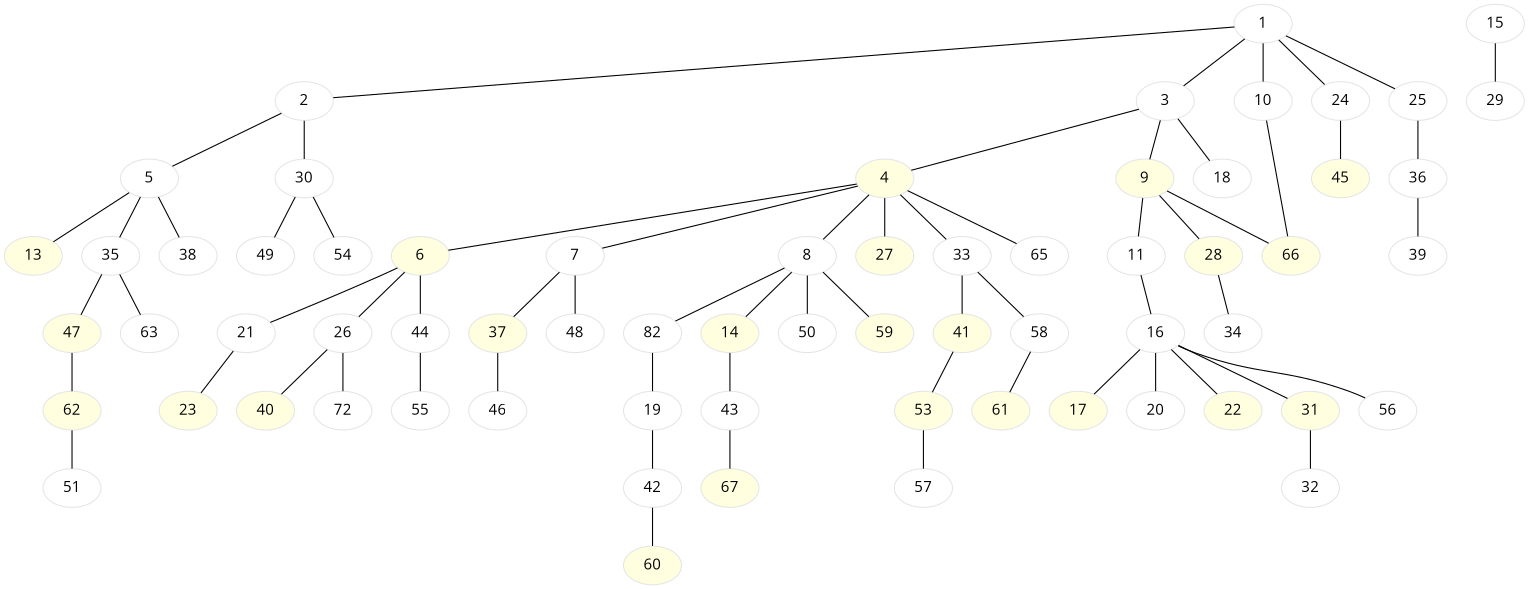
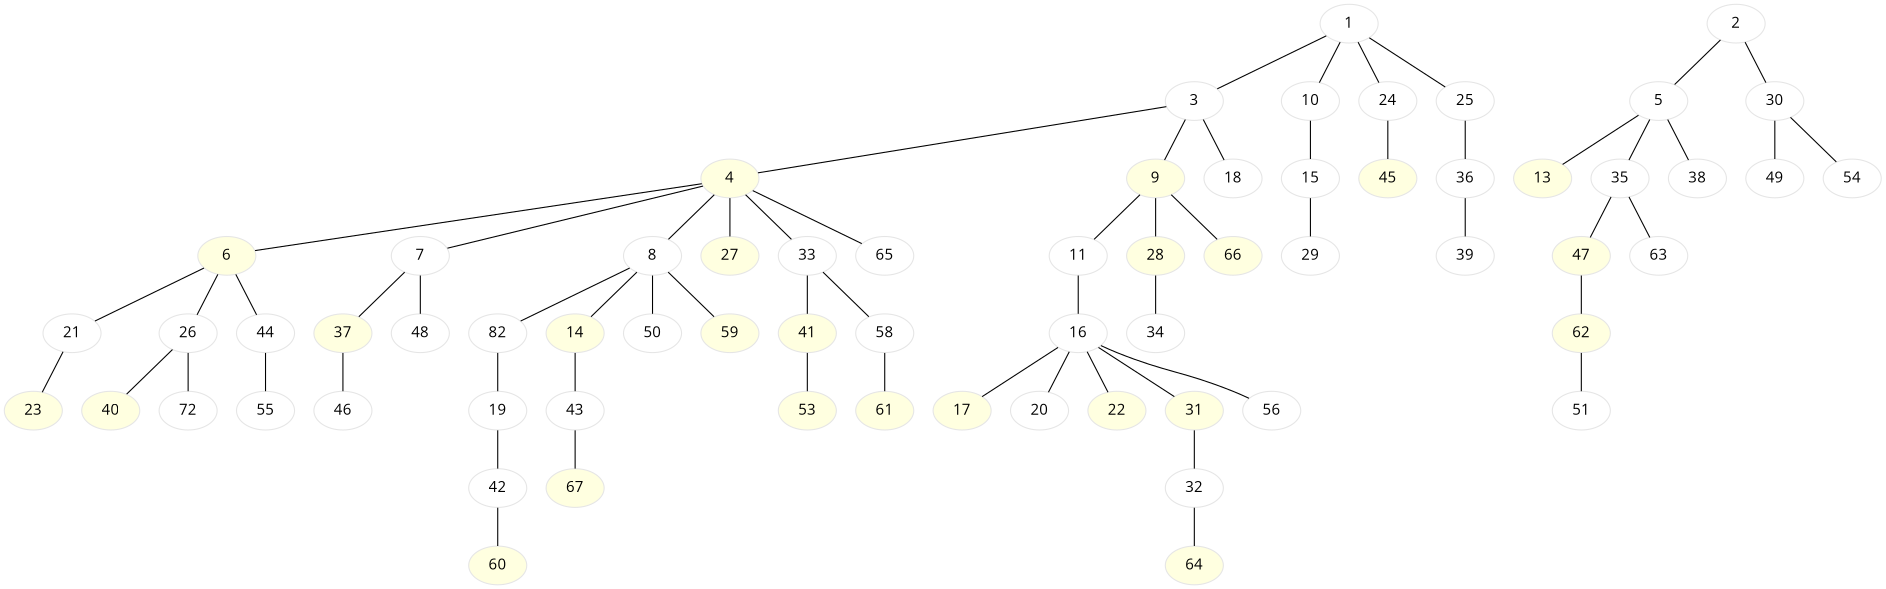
(784, 62) -> none
(1277, 178) -> (1310, 140)
(923, 488) -> none
none -> (1194, 565)
